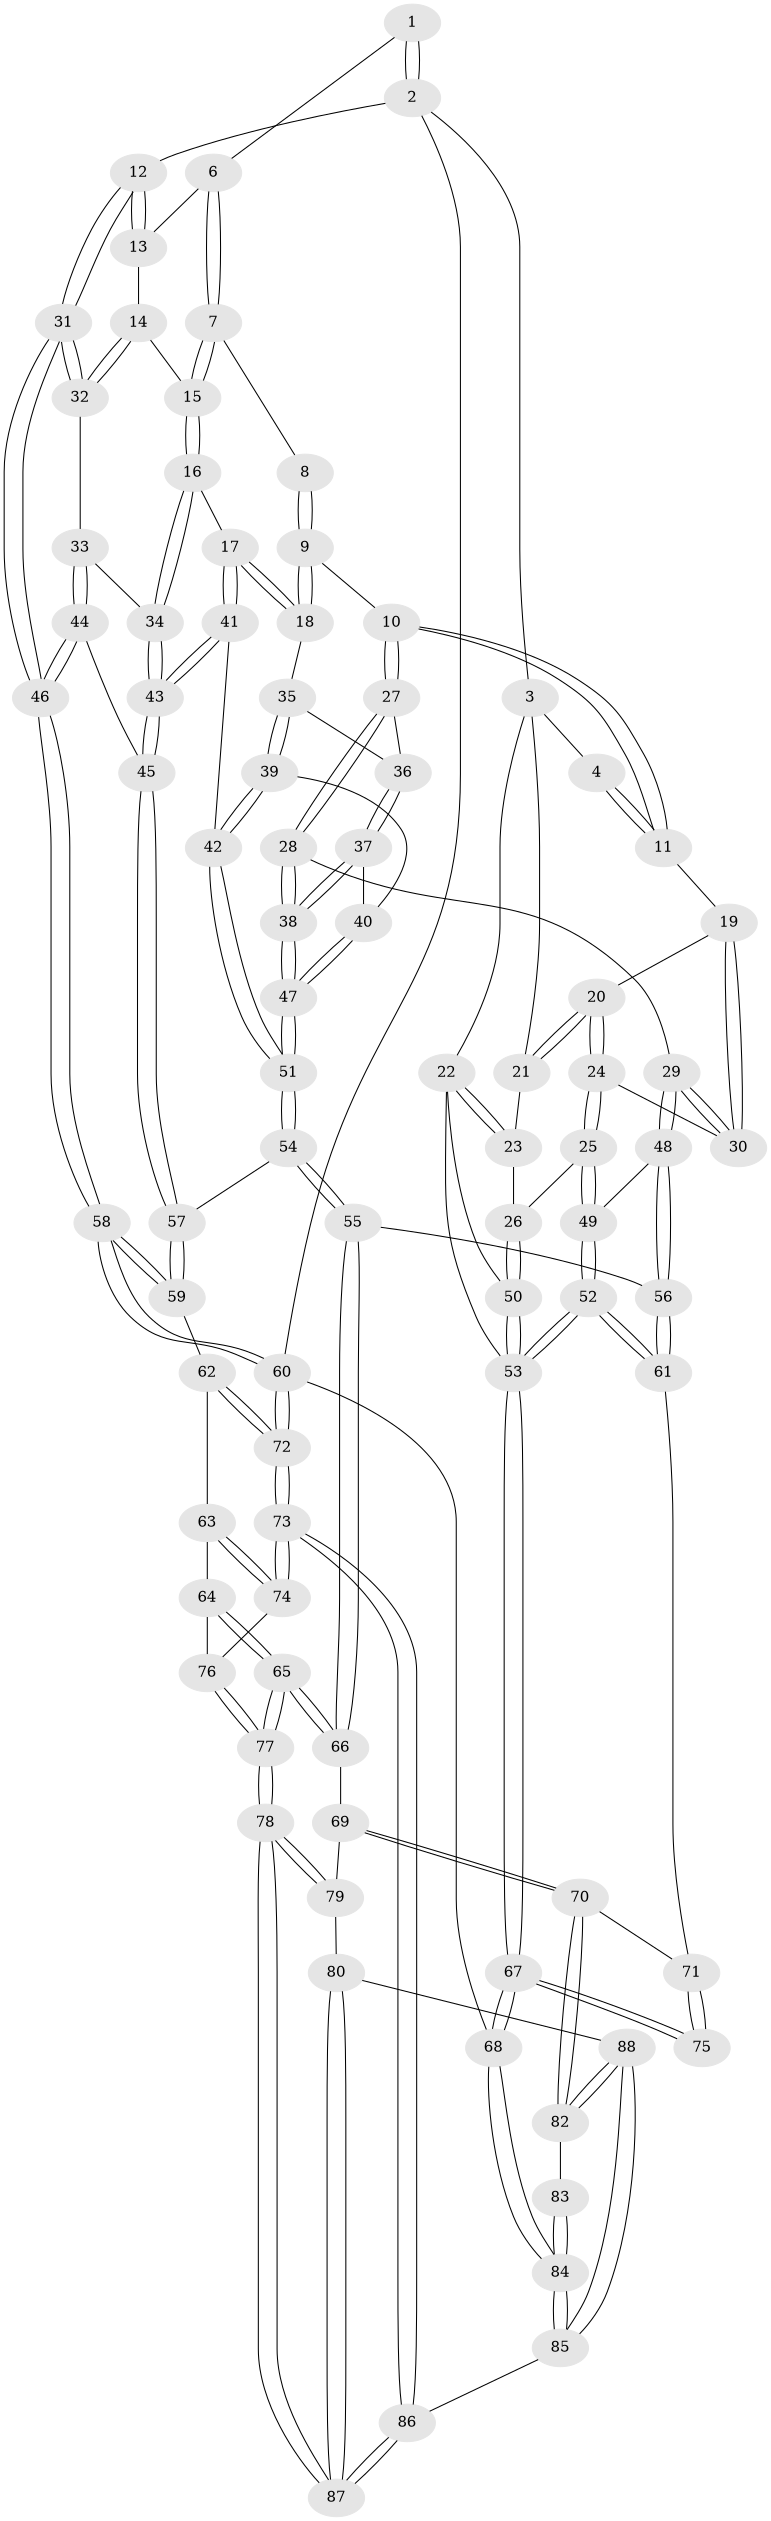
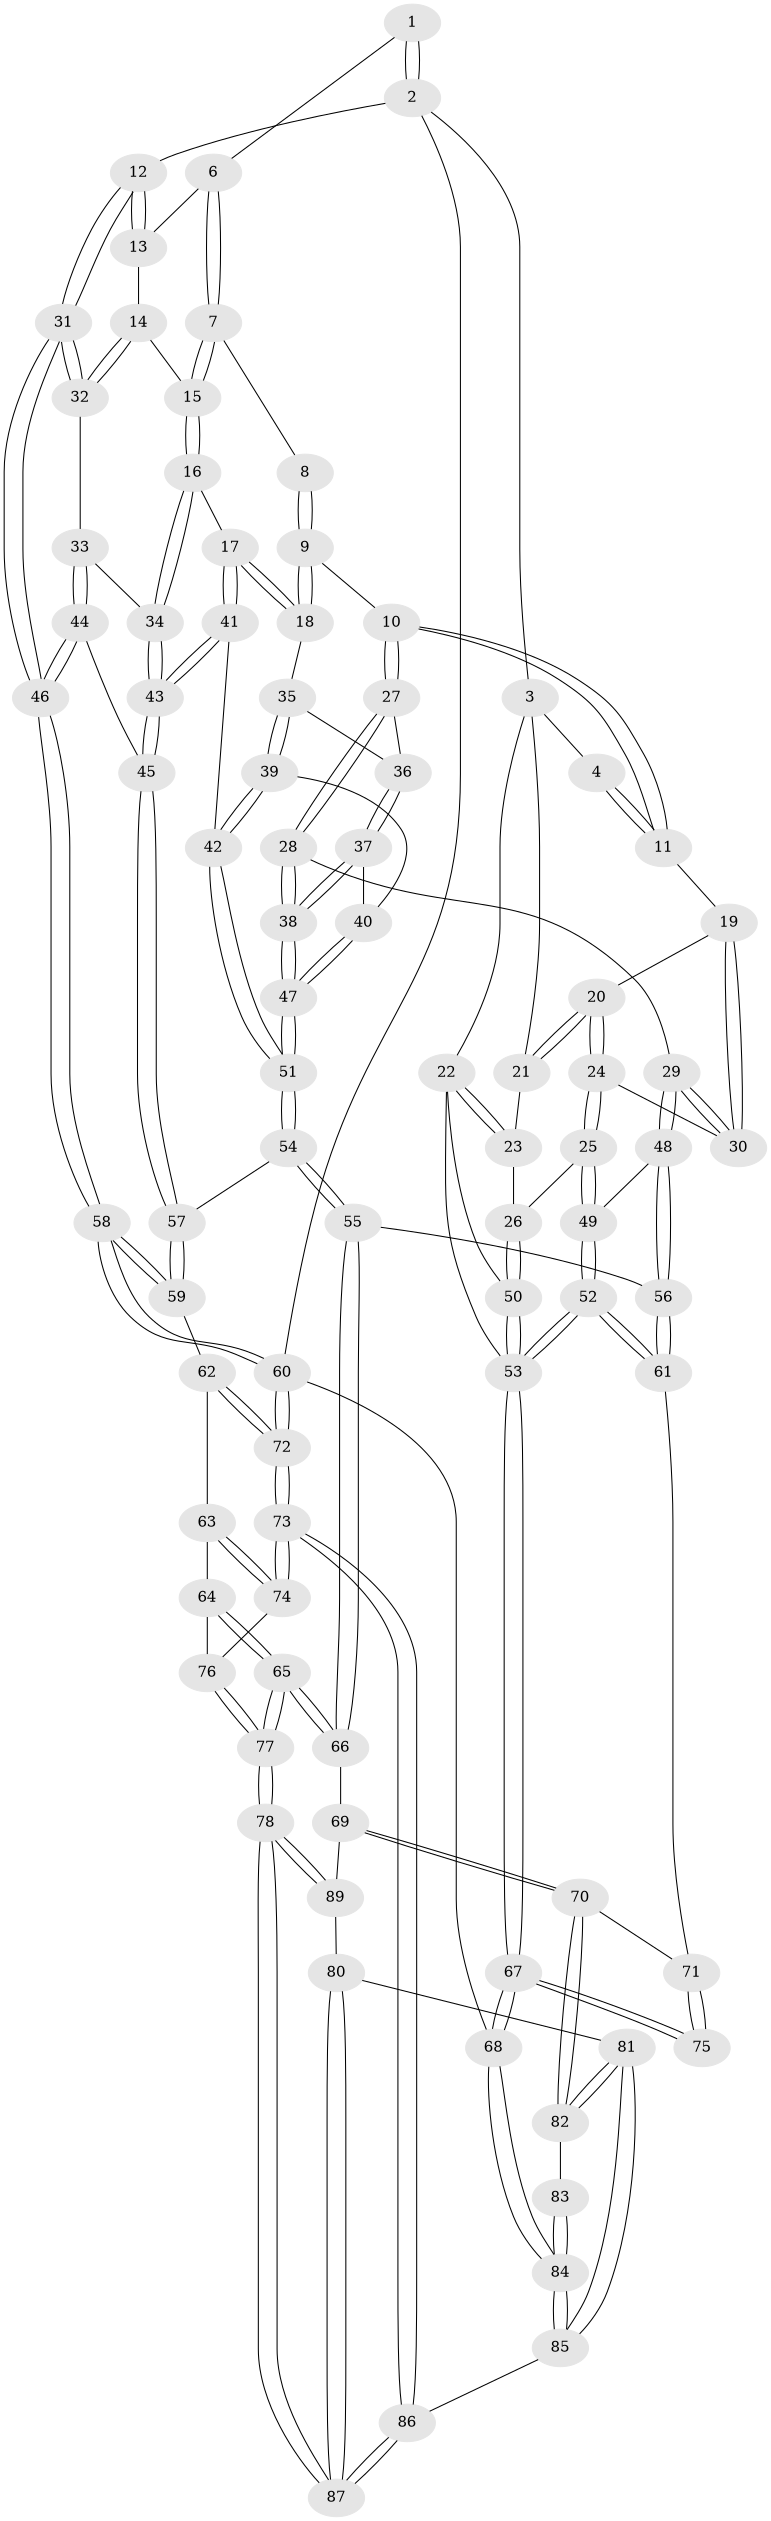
(335, 1898) -> (335, 1898)
(627, 2048) -> (627, 2048)
